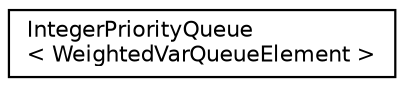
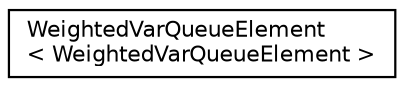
(202, 44) -> (202, 44)
